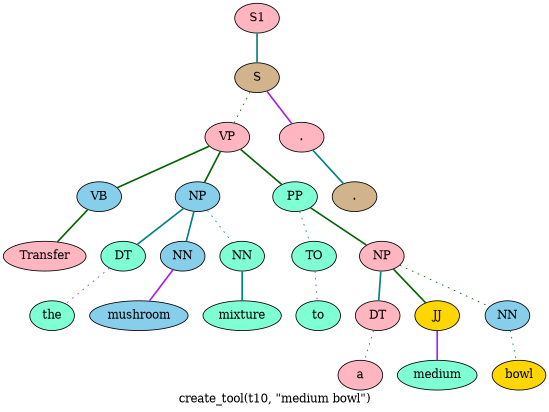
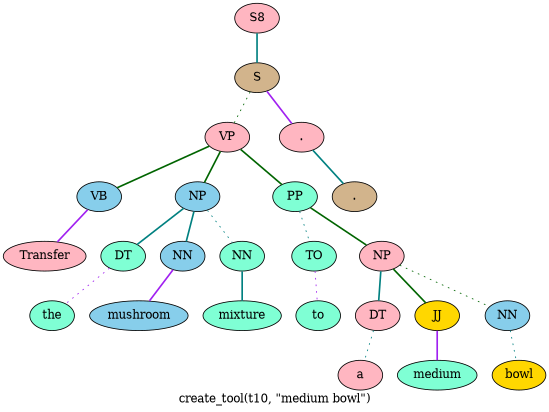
(257, 18) -> (257, 18)
(72, 226) -> (72, 226)
